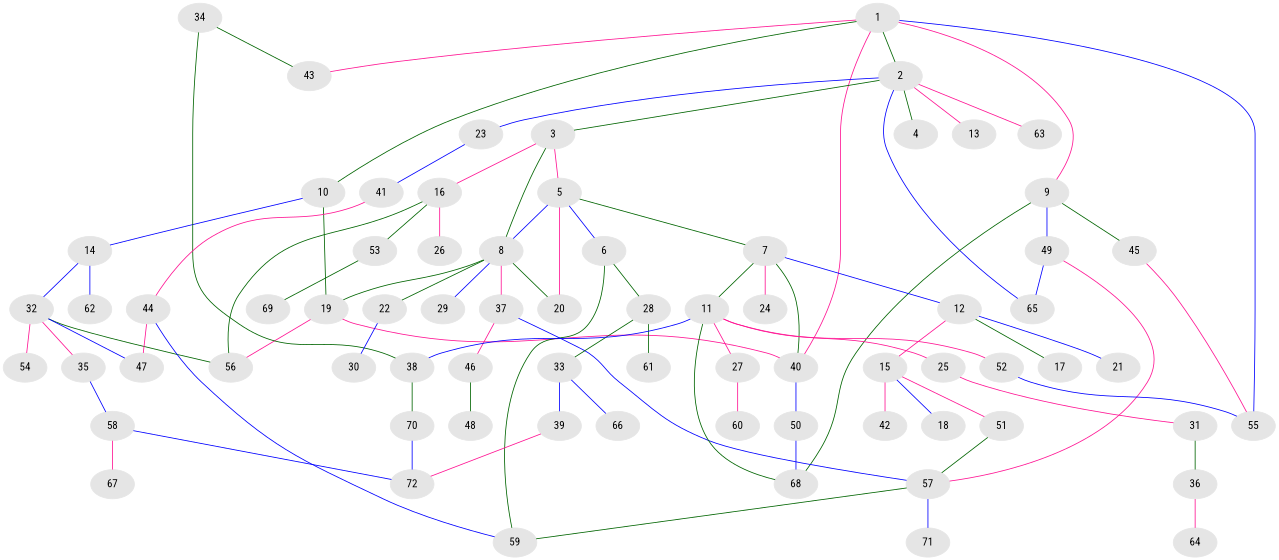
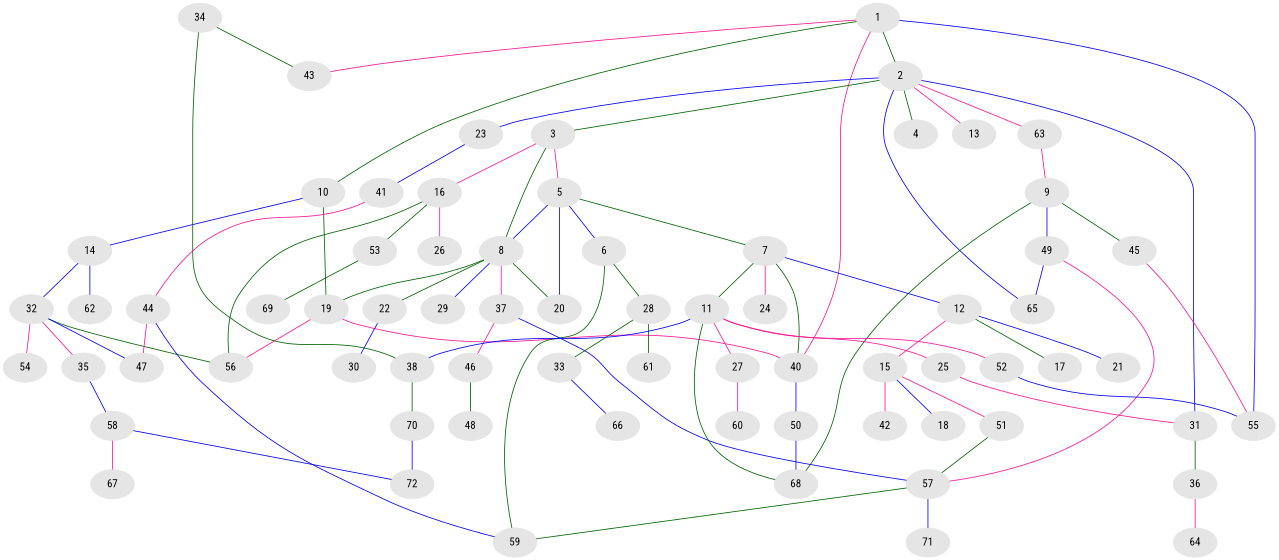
(1021, 72) -> (1043, 163)
none -> (1169, 159)
(560, 251) -> (560, 251)
(560, 426) -> none
